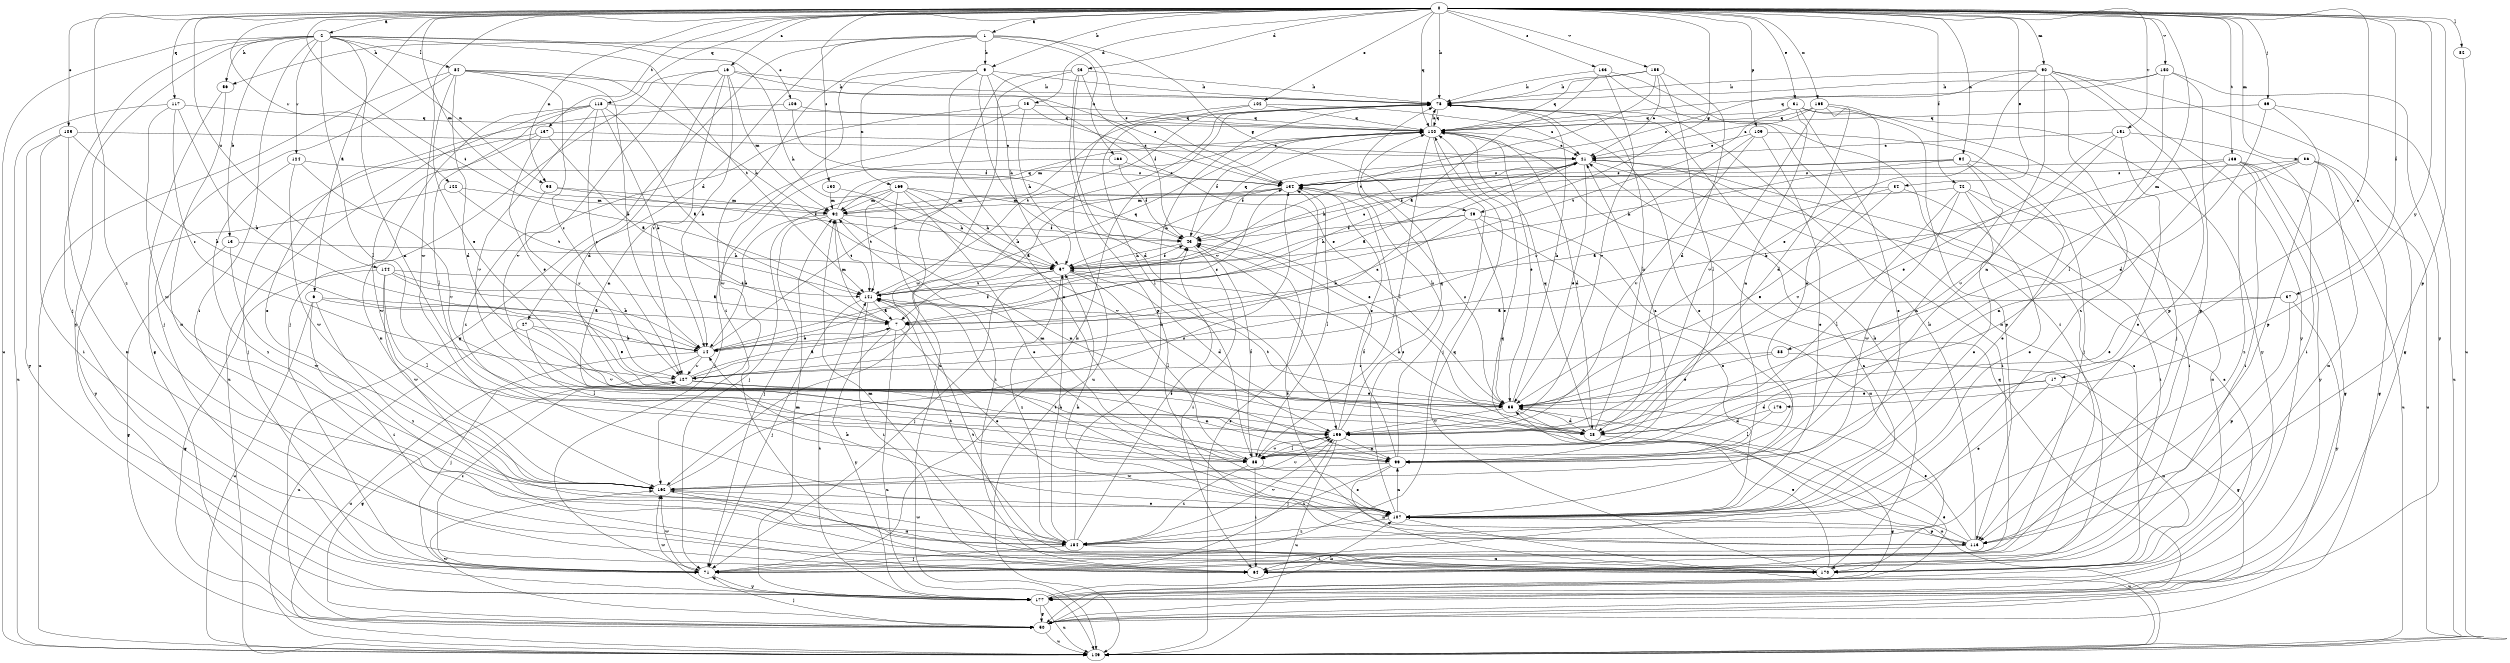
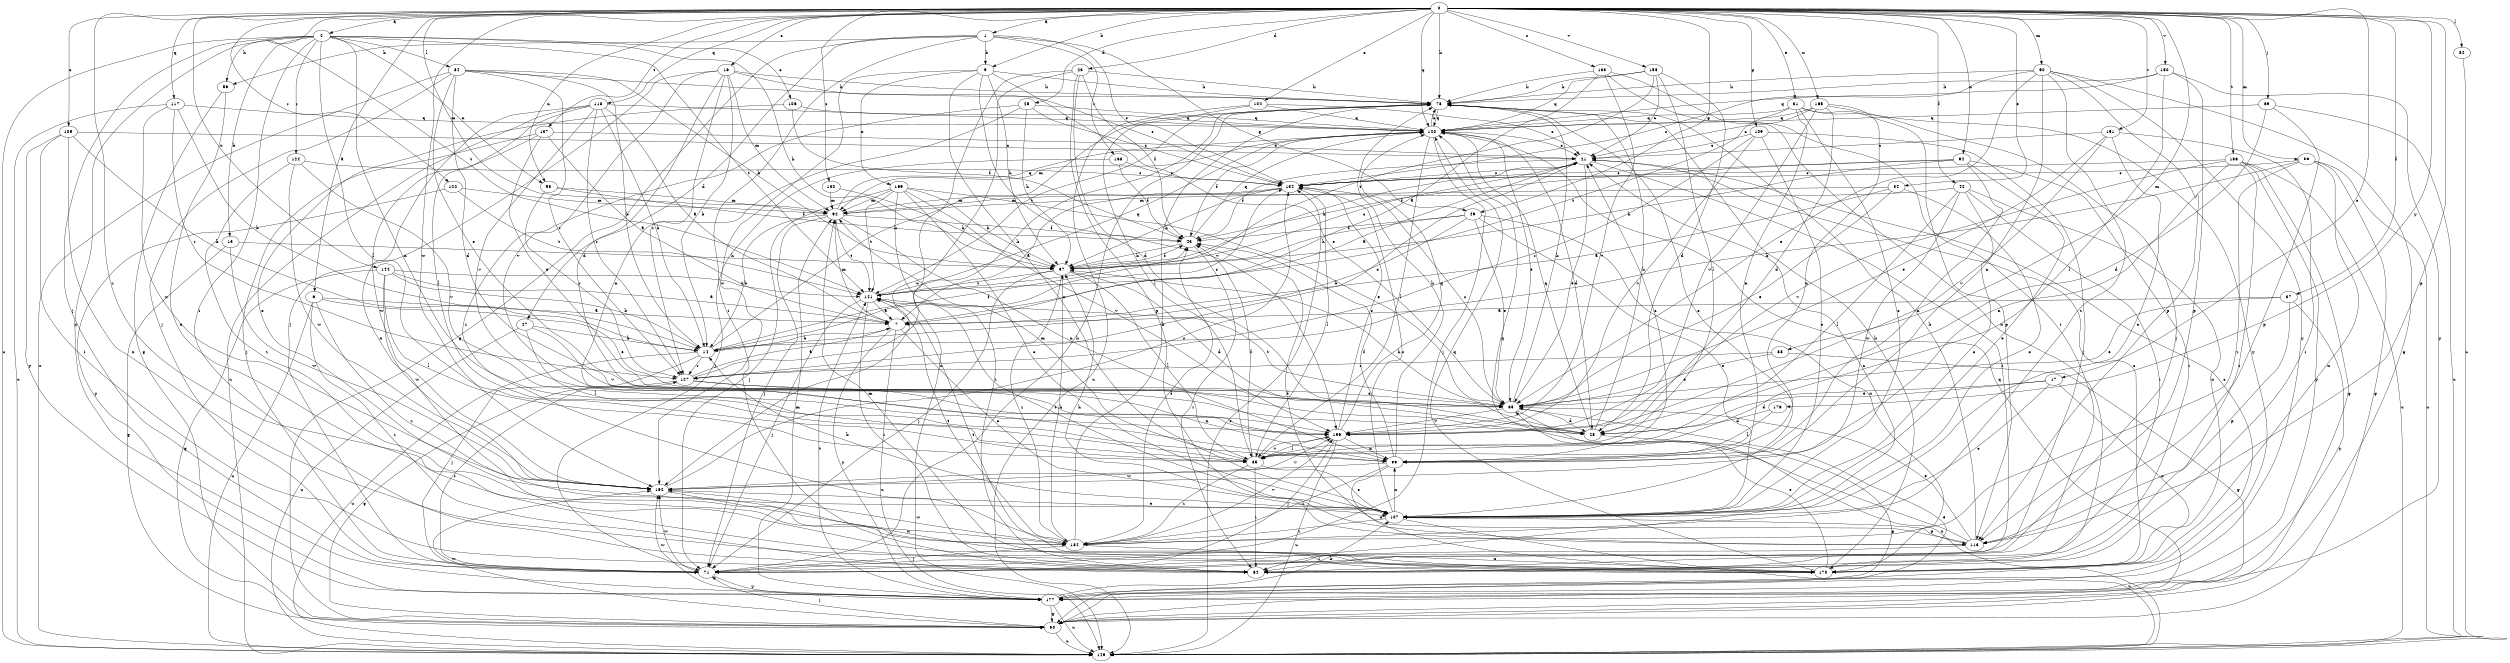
(1094, 104) -> (1094, 104)
